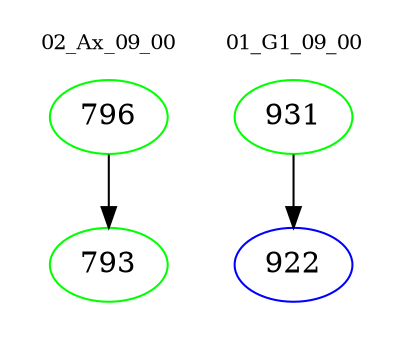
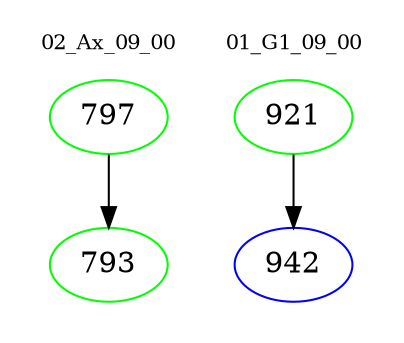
(109, 117) -> (109, 117)
(294, 117) -> (294, 117)
(294, 265) -> (294, 265)
